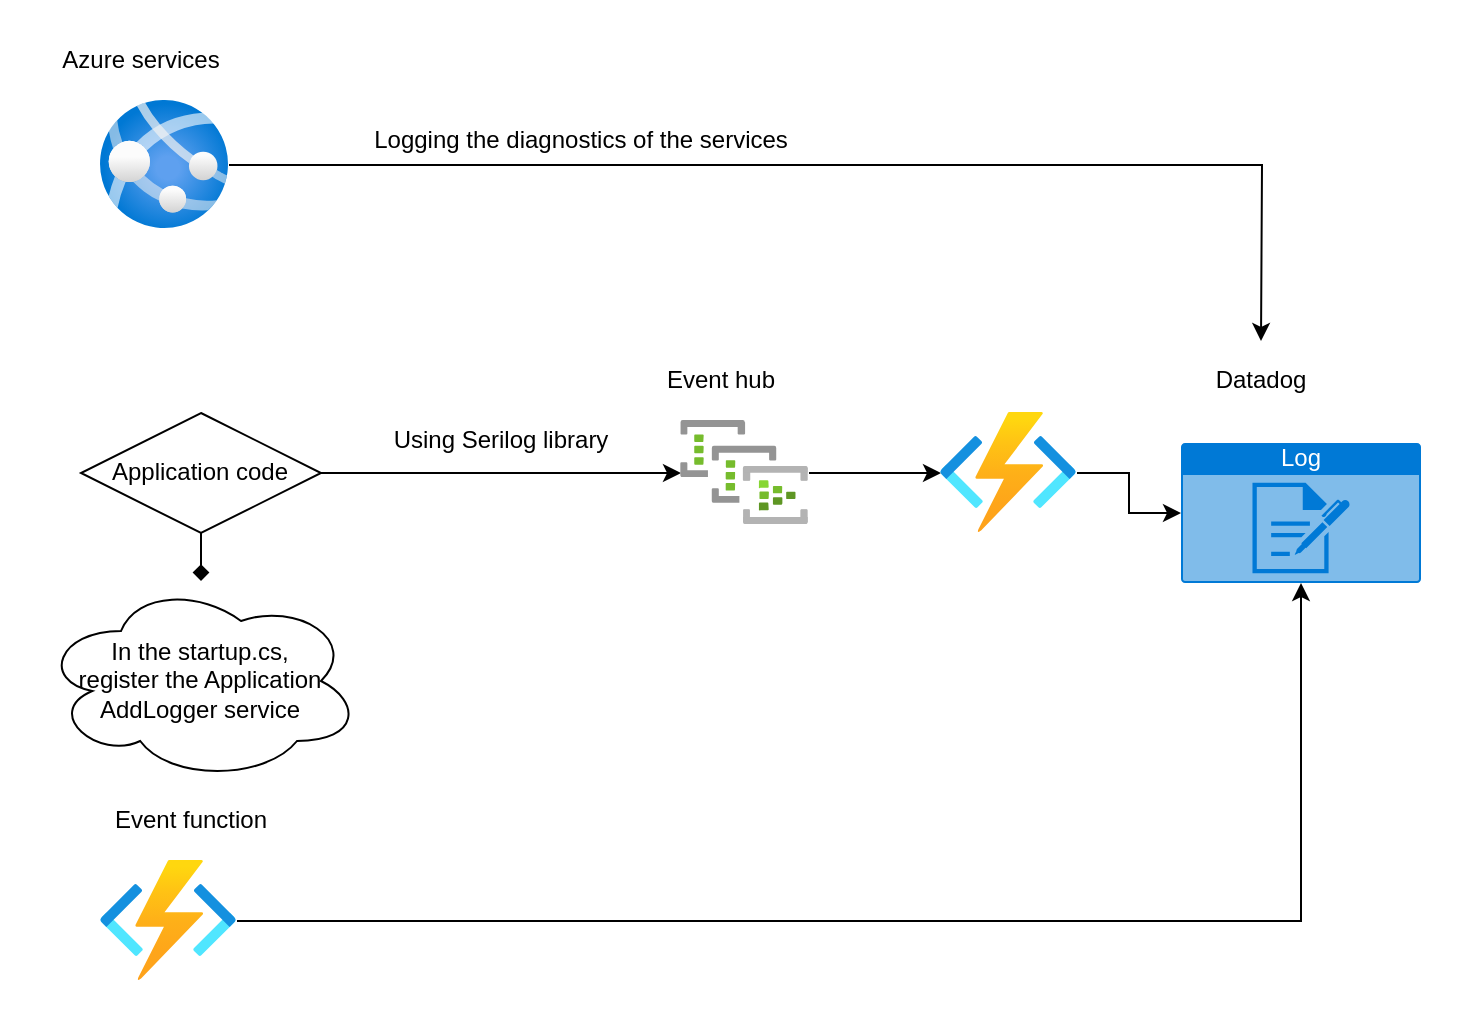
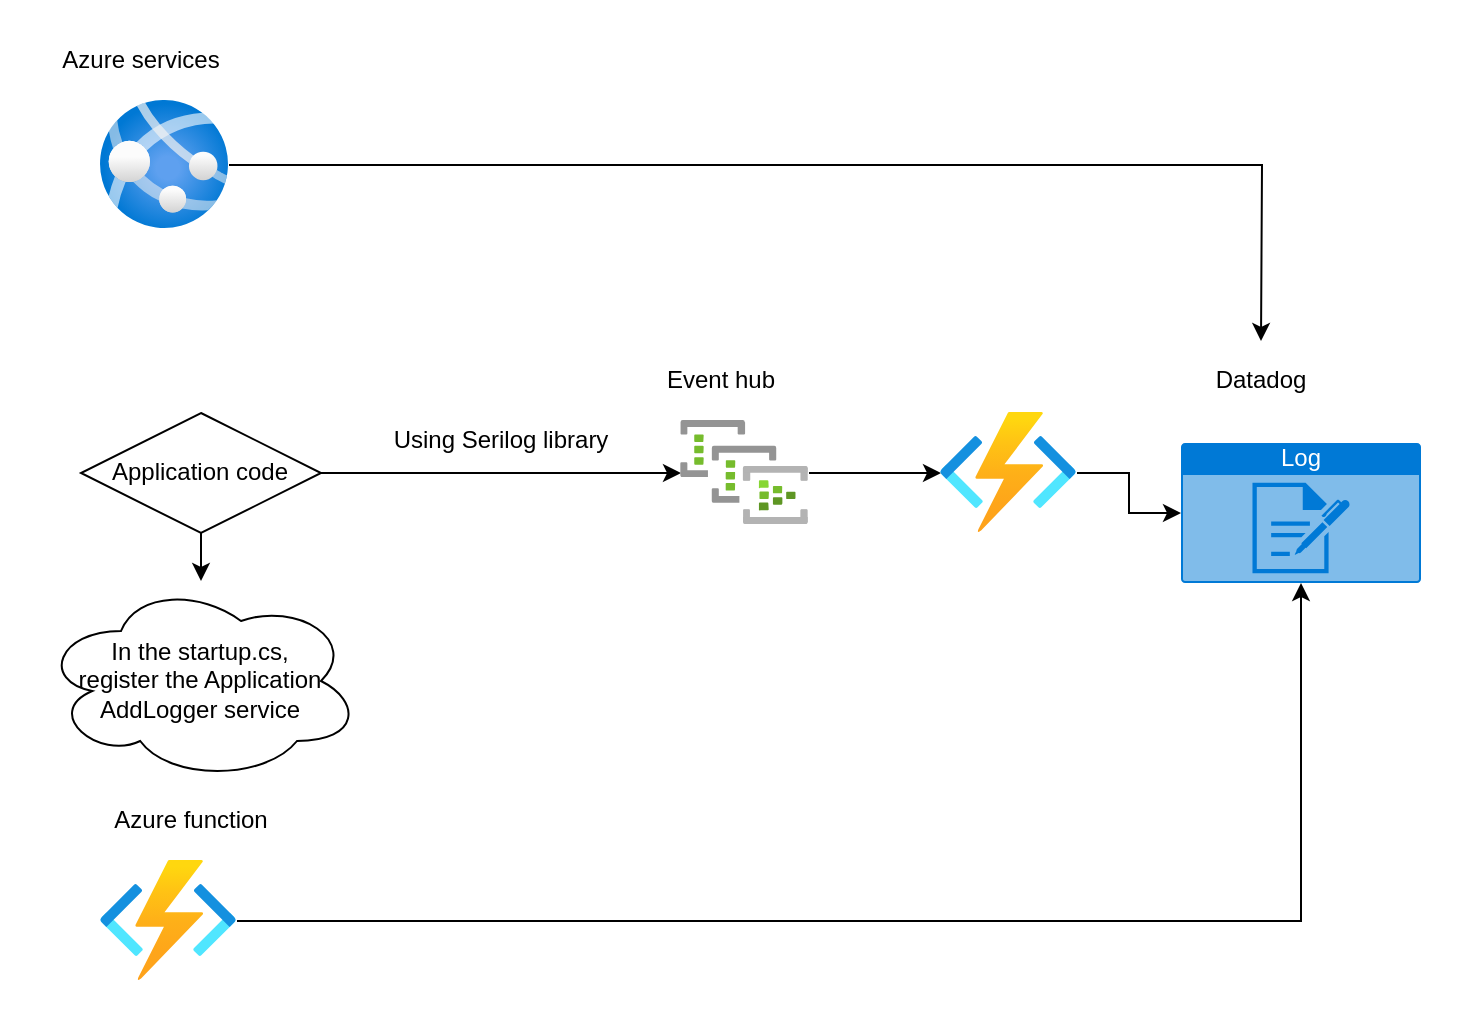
(581, 141) -> none
(201, 565) -> (201, 566)
(192, 821) -> (192, 821)
